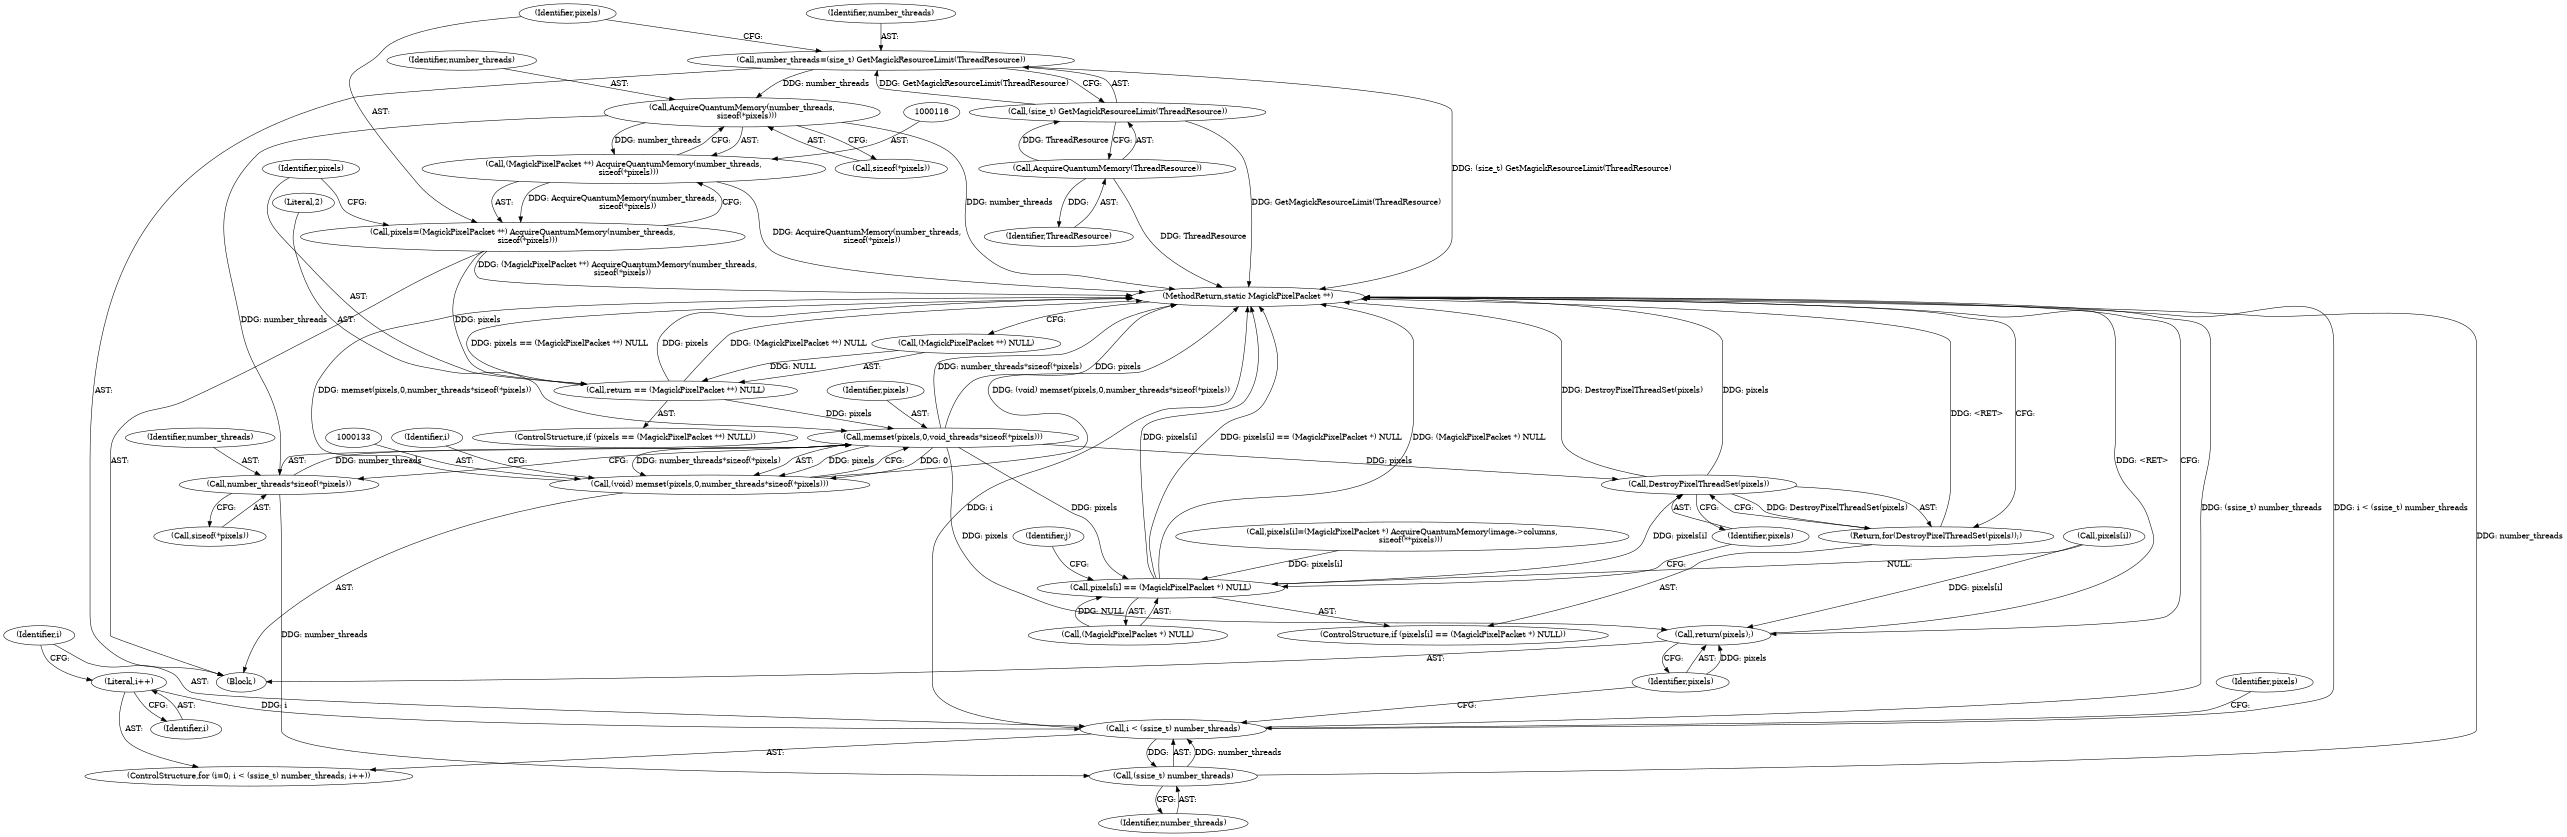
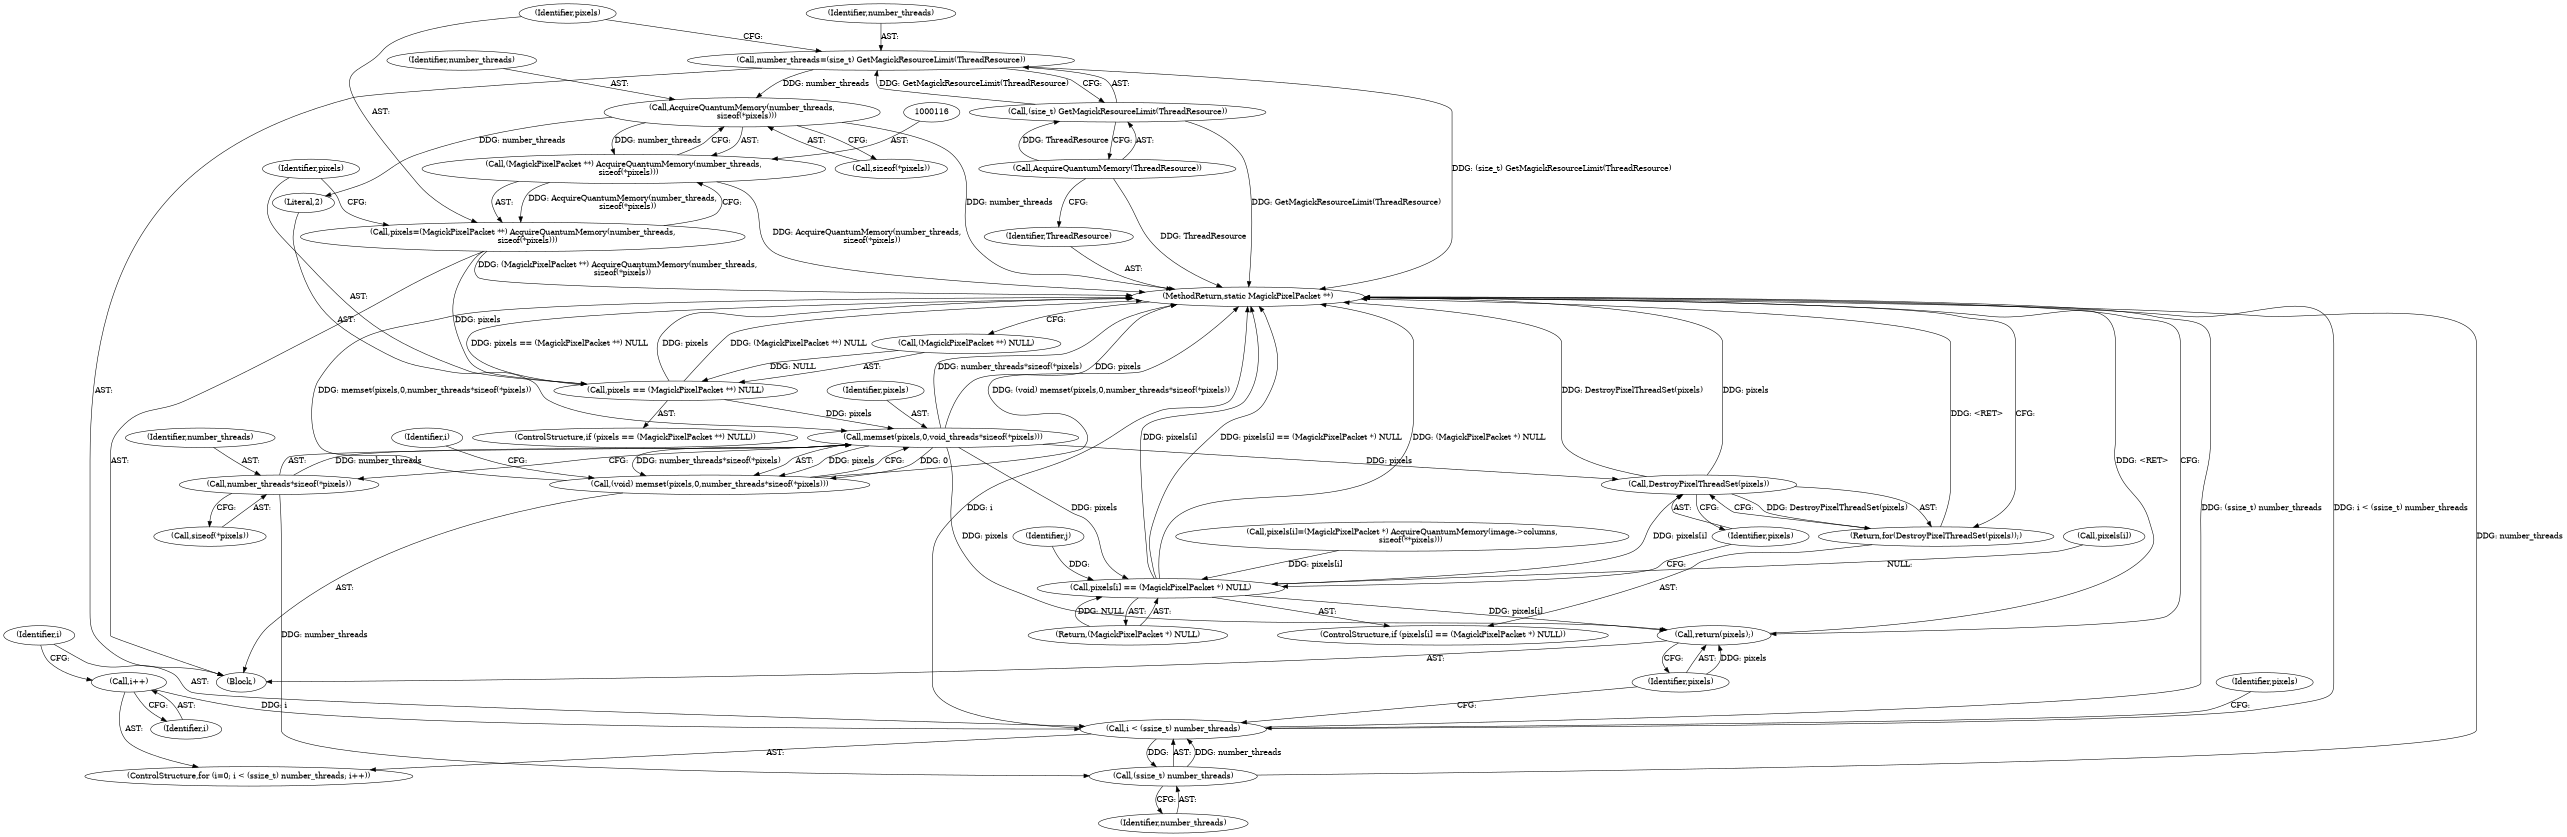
(267, 150) -> (467, 140)
(1080, 203) -> (1080, 203)
(1093, 209) -> (1116, 274)
(676, 391) -> (676, 391)
(354, 438) -> none
(1081, 565) -> (1081, 565)
(1917, 588) -> (1452, 612)
(1128, 635) -> (1128, 635)
(129, 682) -> (129, 682)
